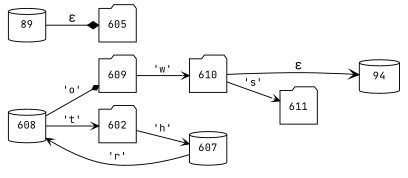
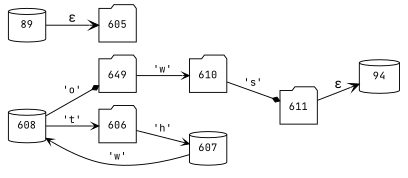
(68, 25) -> (68, 25)
(288, 73) -> (334, 94)
(118, 76) -> (118, 76)
(250, 90) -> (250, 90)
(118, 126) -> (118, 126)
(118, 157) -> (118, 157)
